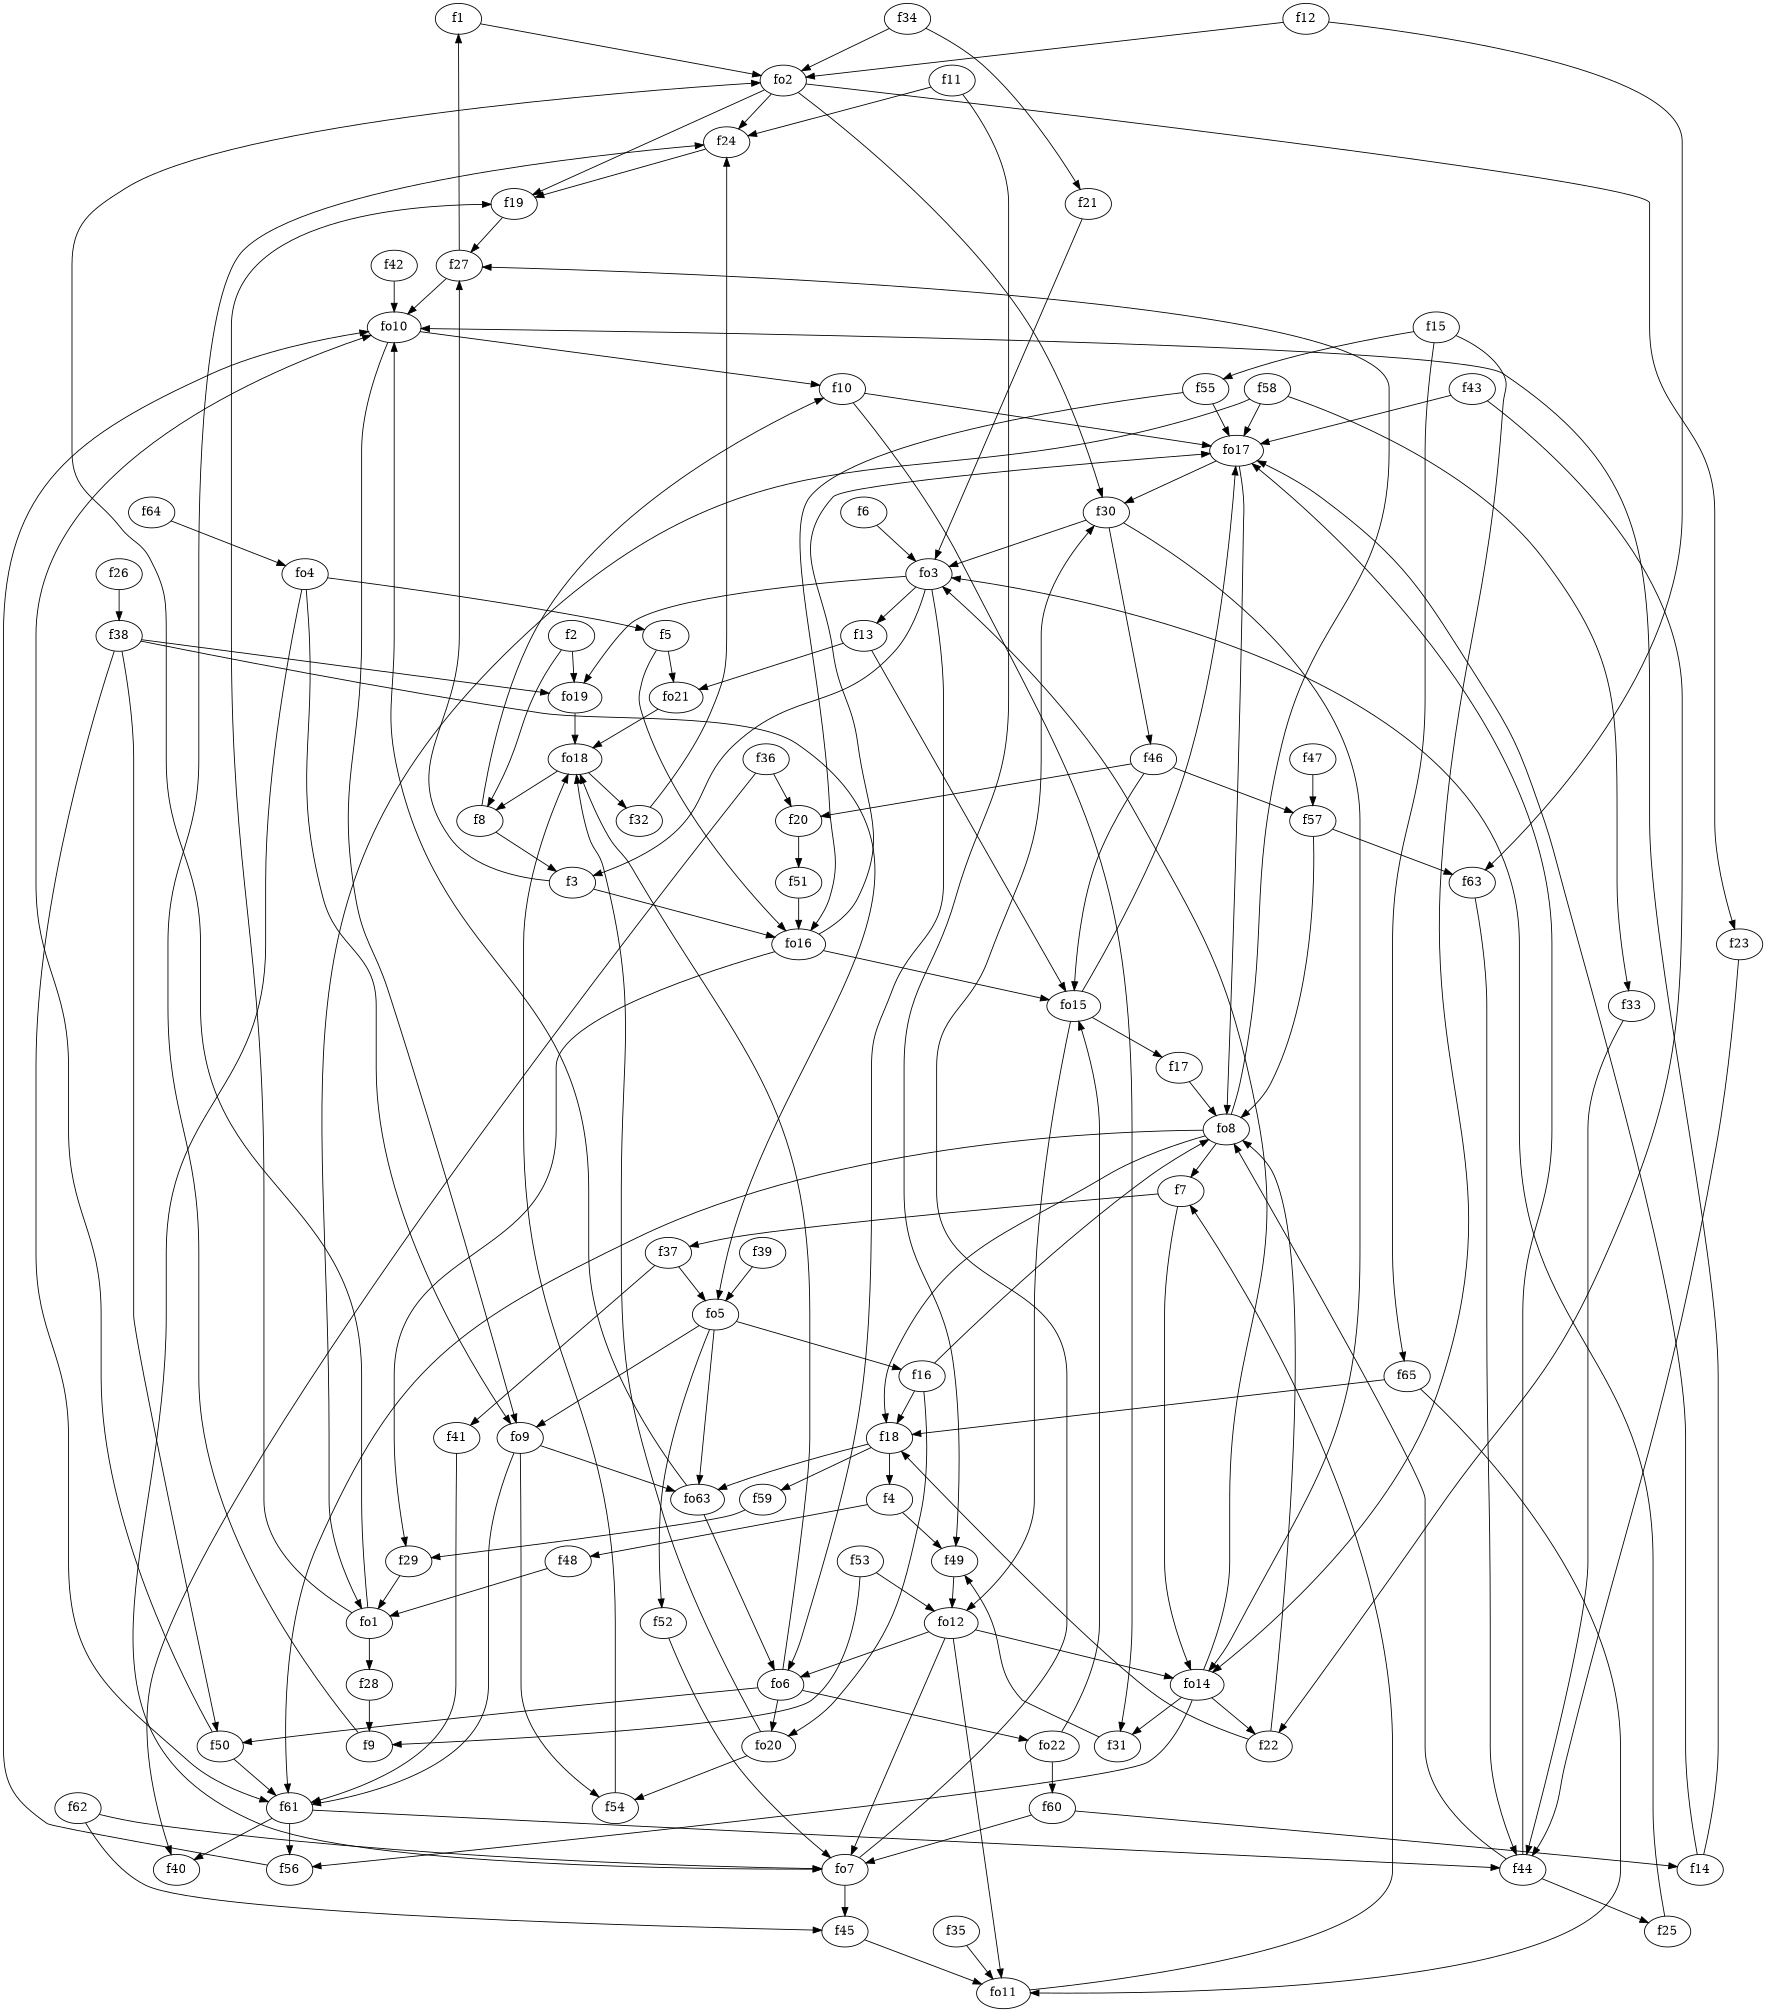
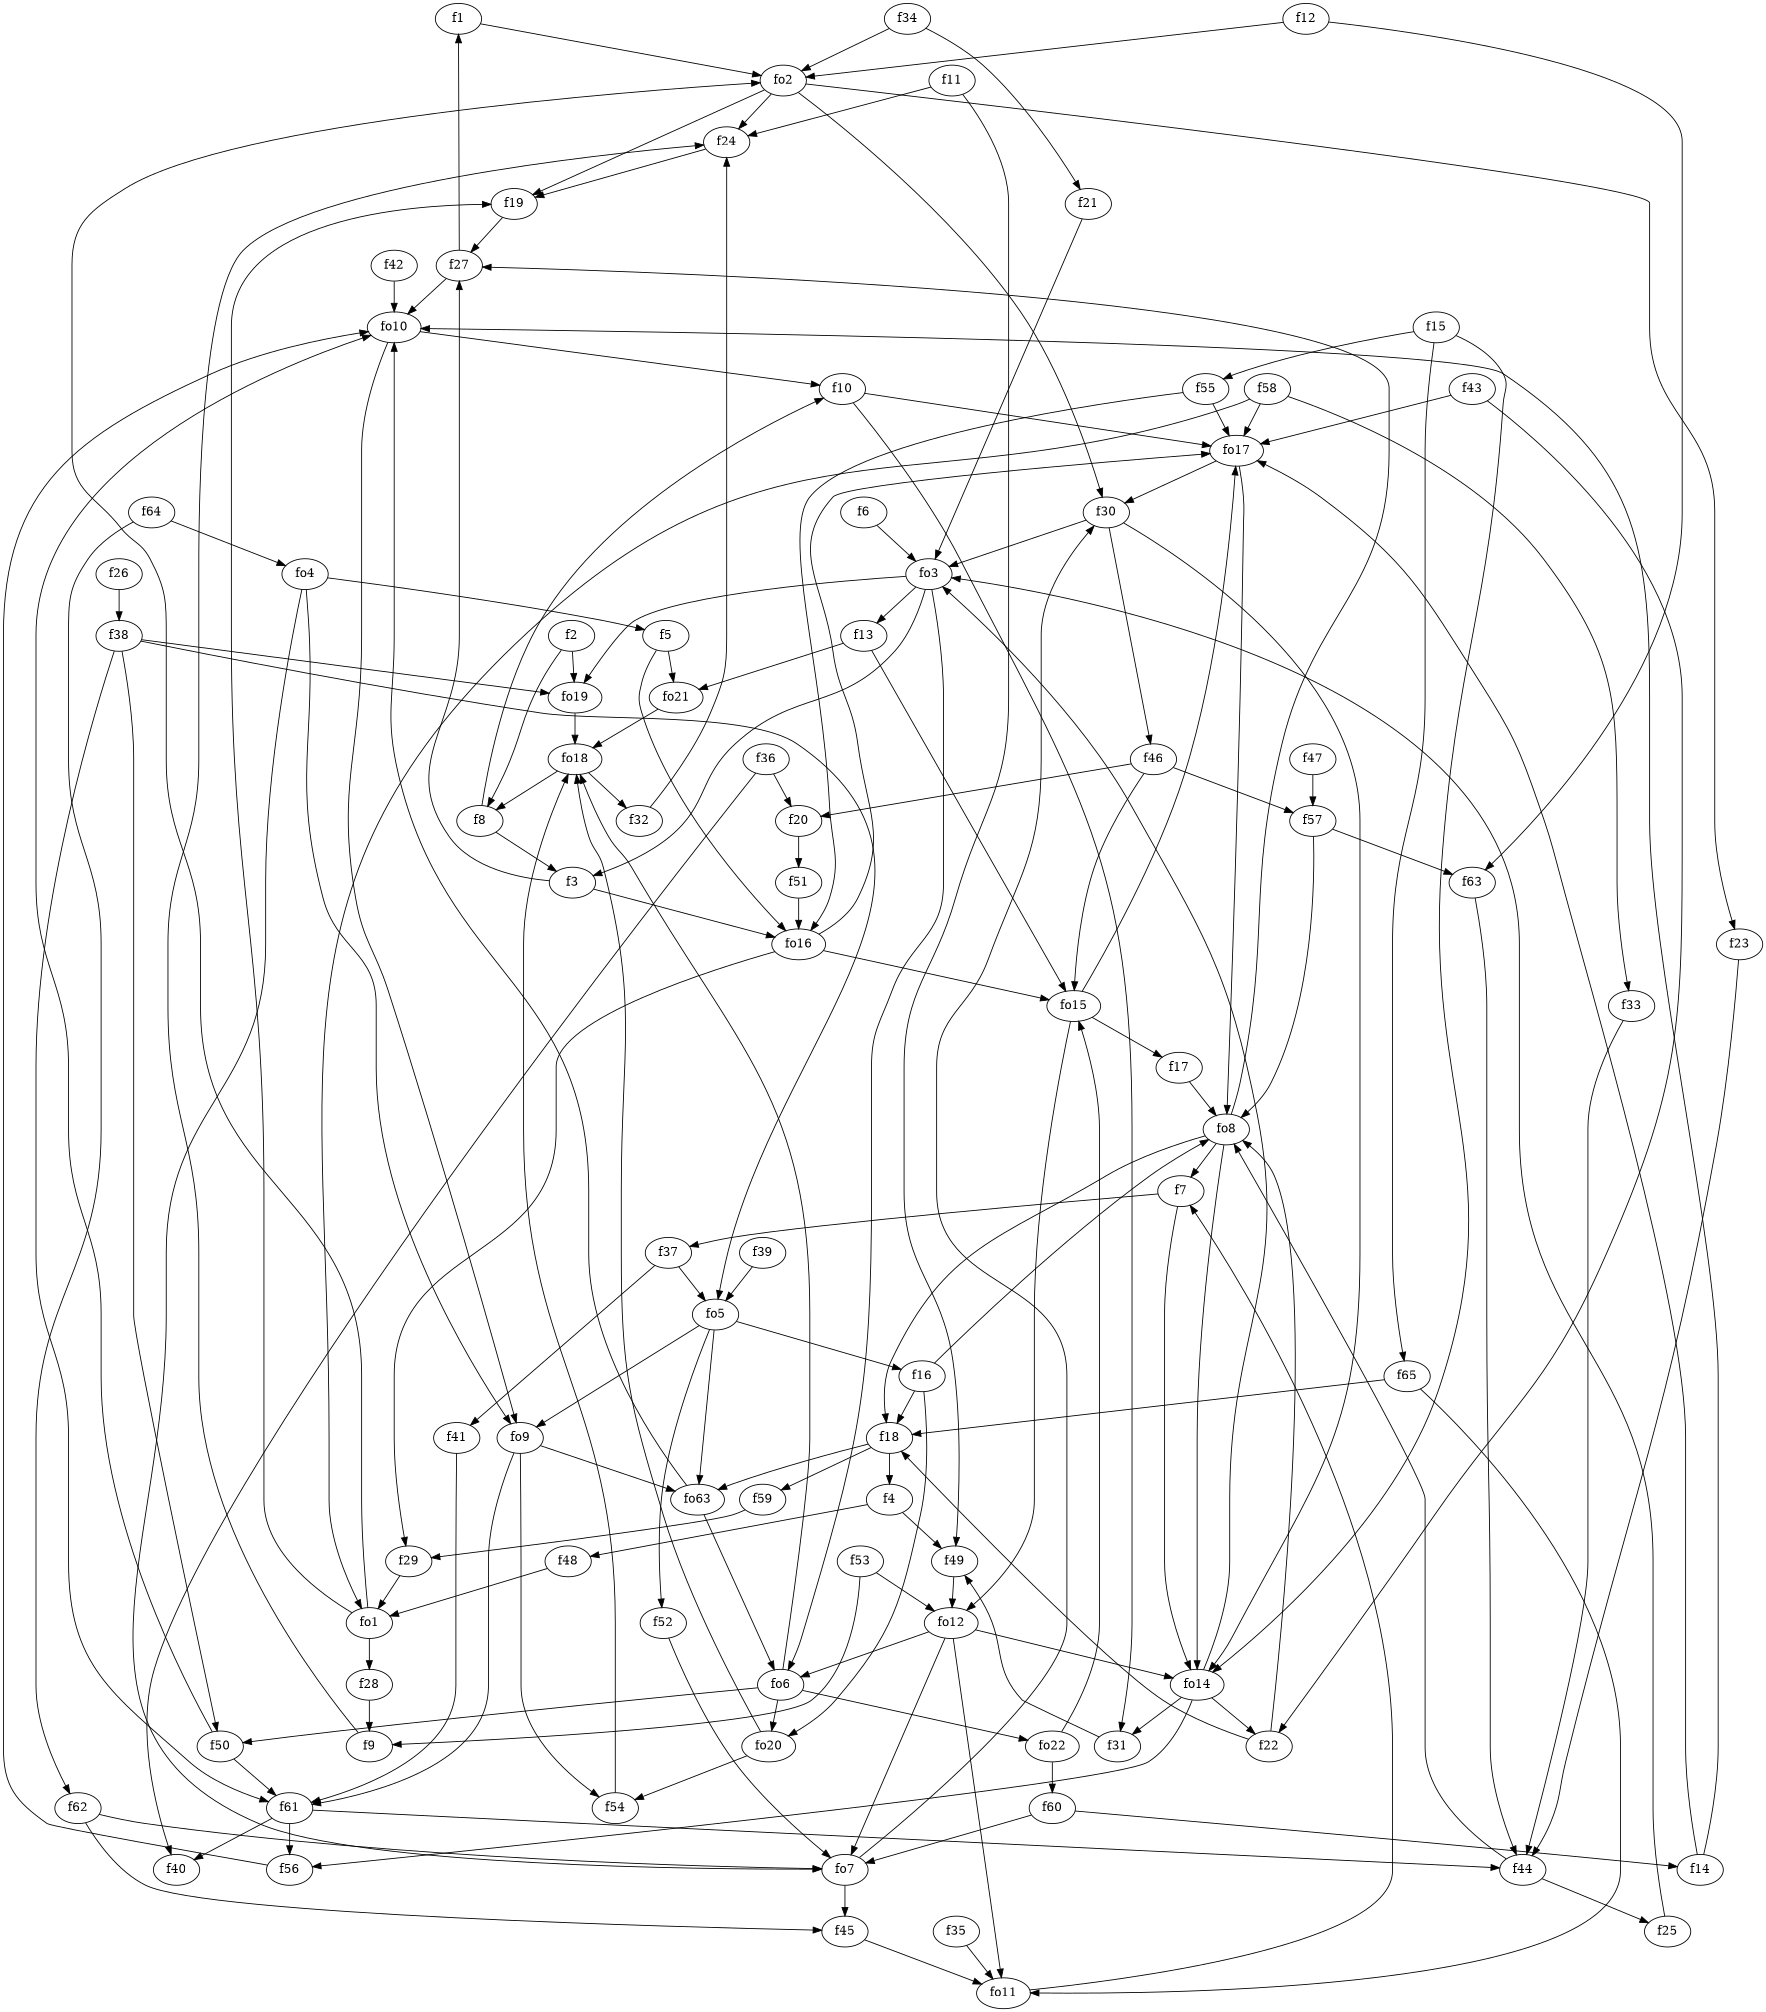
(1552, 1113) -> none
none -> (100, 1146)
(583, 1264) -> (1198, 1389)
